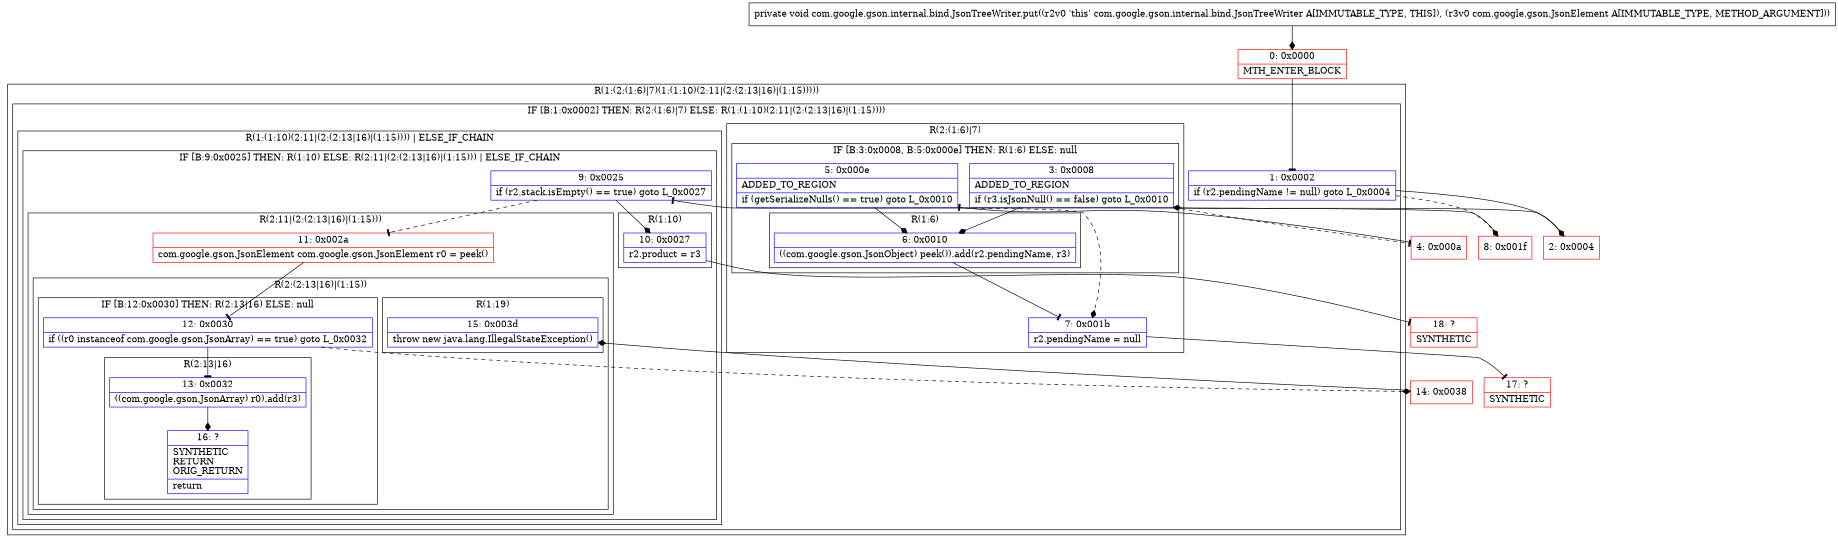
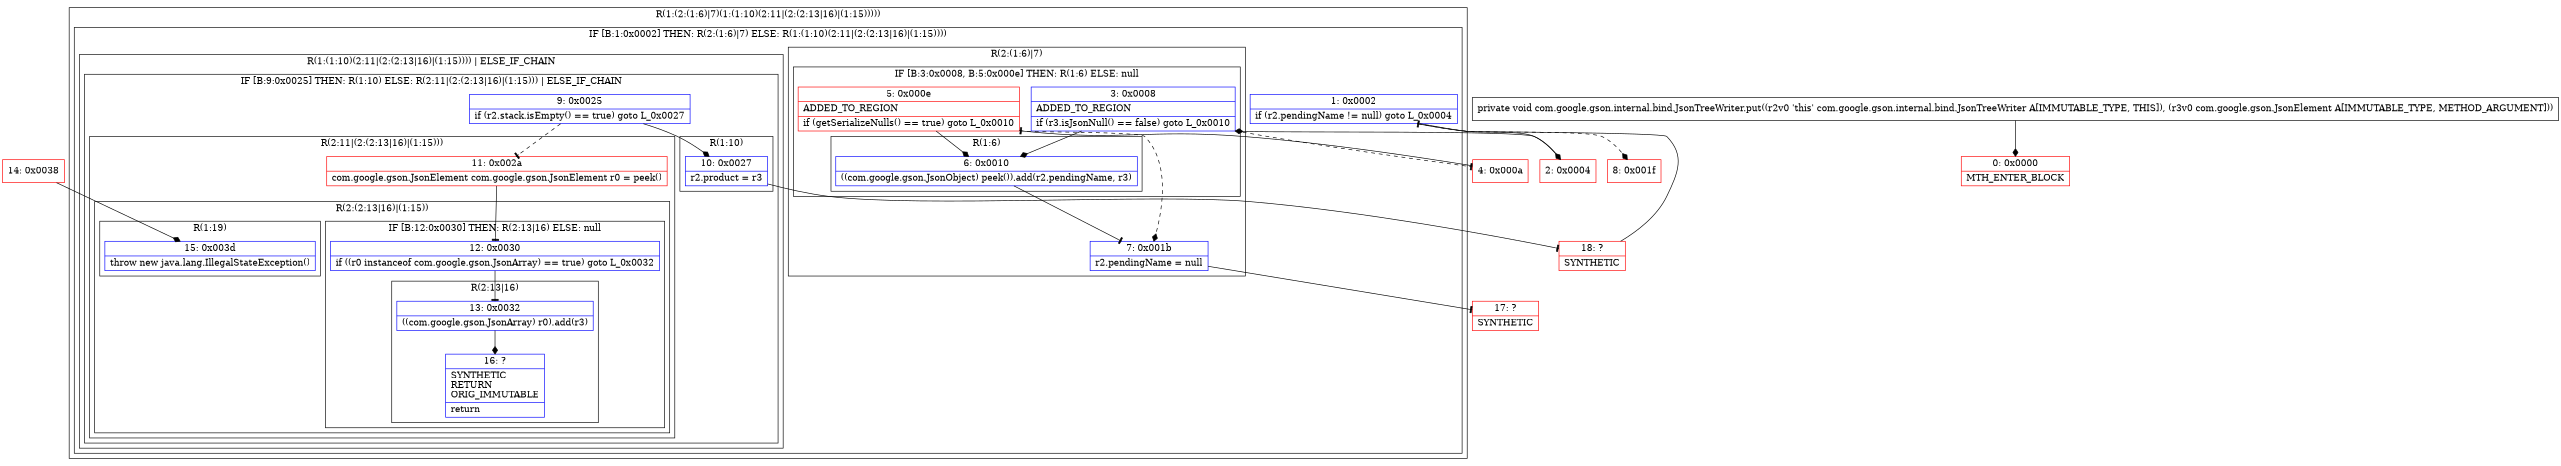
(1292, 123) -> (1609, 133)
(847, 186) -> (909, 109)
(945, 208) -> none
(861, 378) -> none
(208, 471) -> (495, 395)
